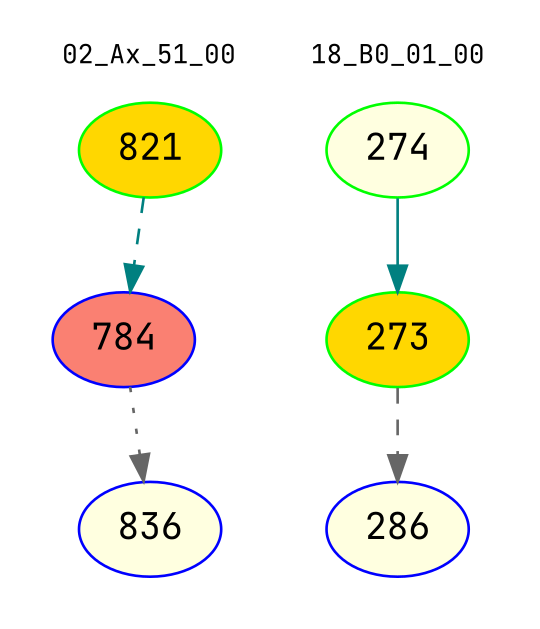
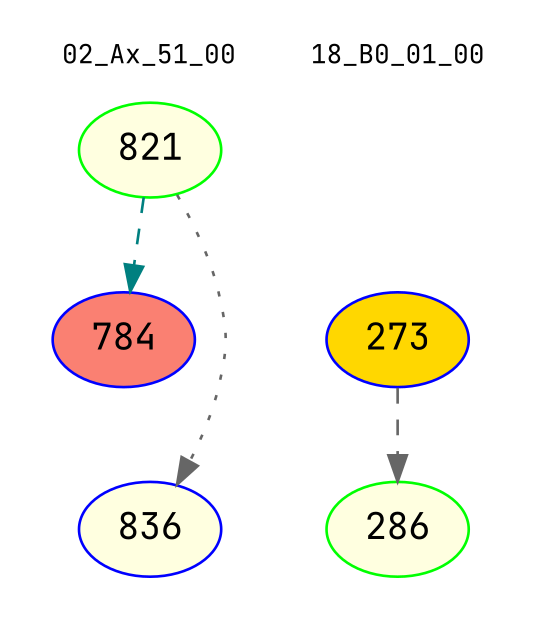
(150, 150) -> (150, 150)
(398, 150) -> none
(398, 340) -> (398, 340)
(135, 421) -> (225, 326)
(398, 529) -> (398, 529)
